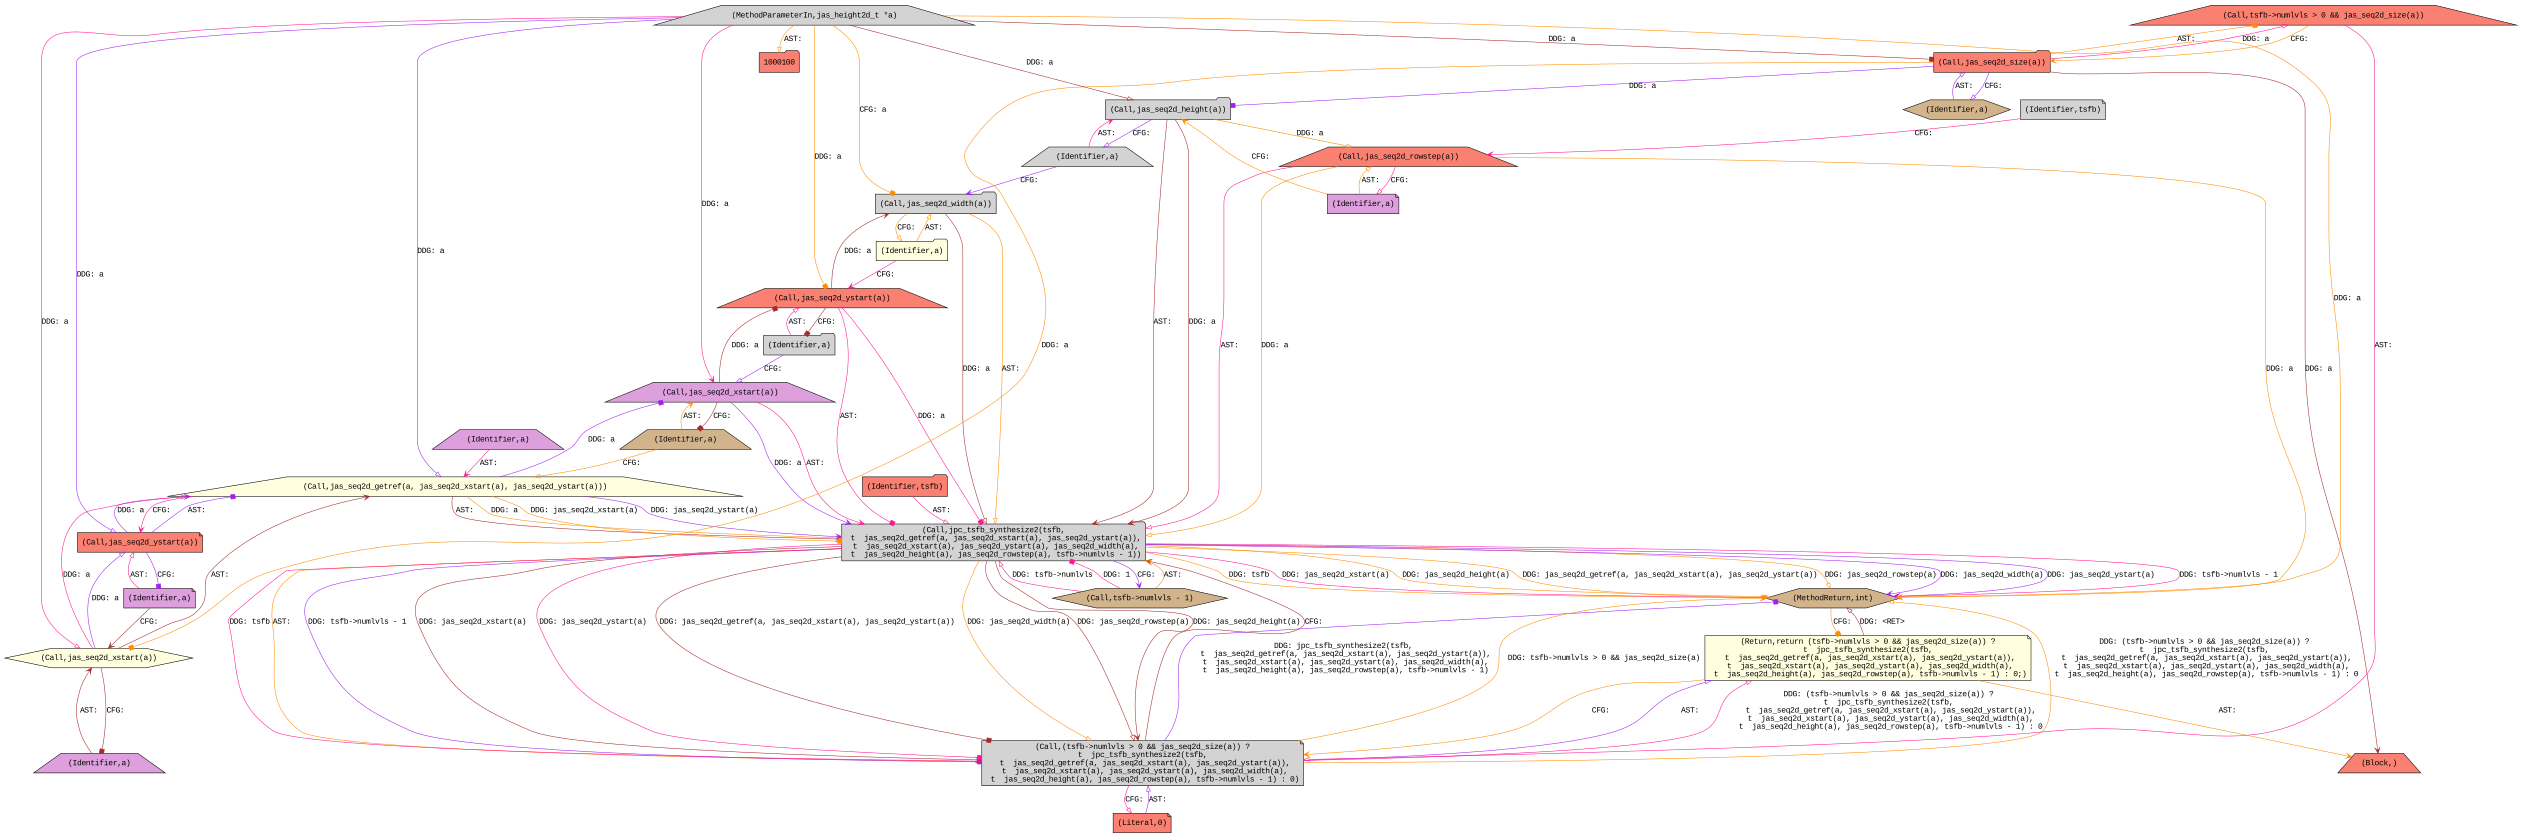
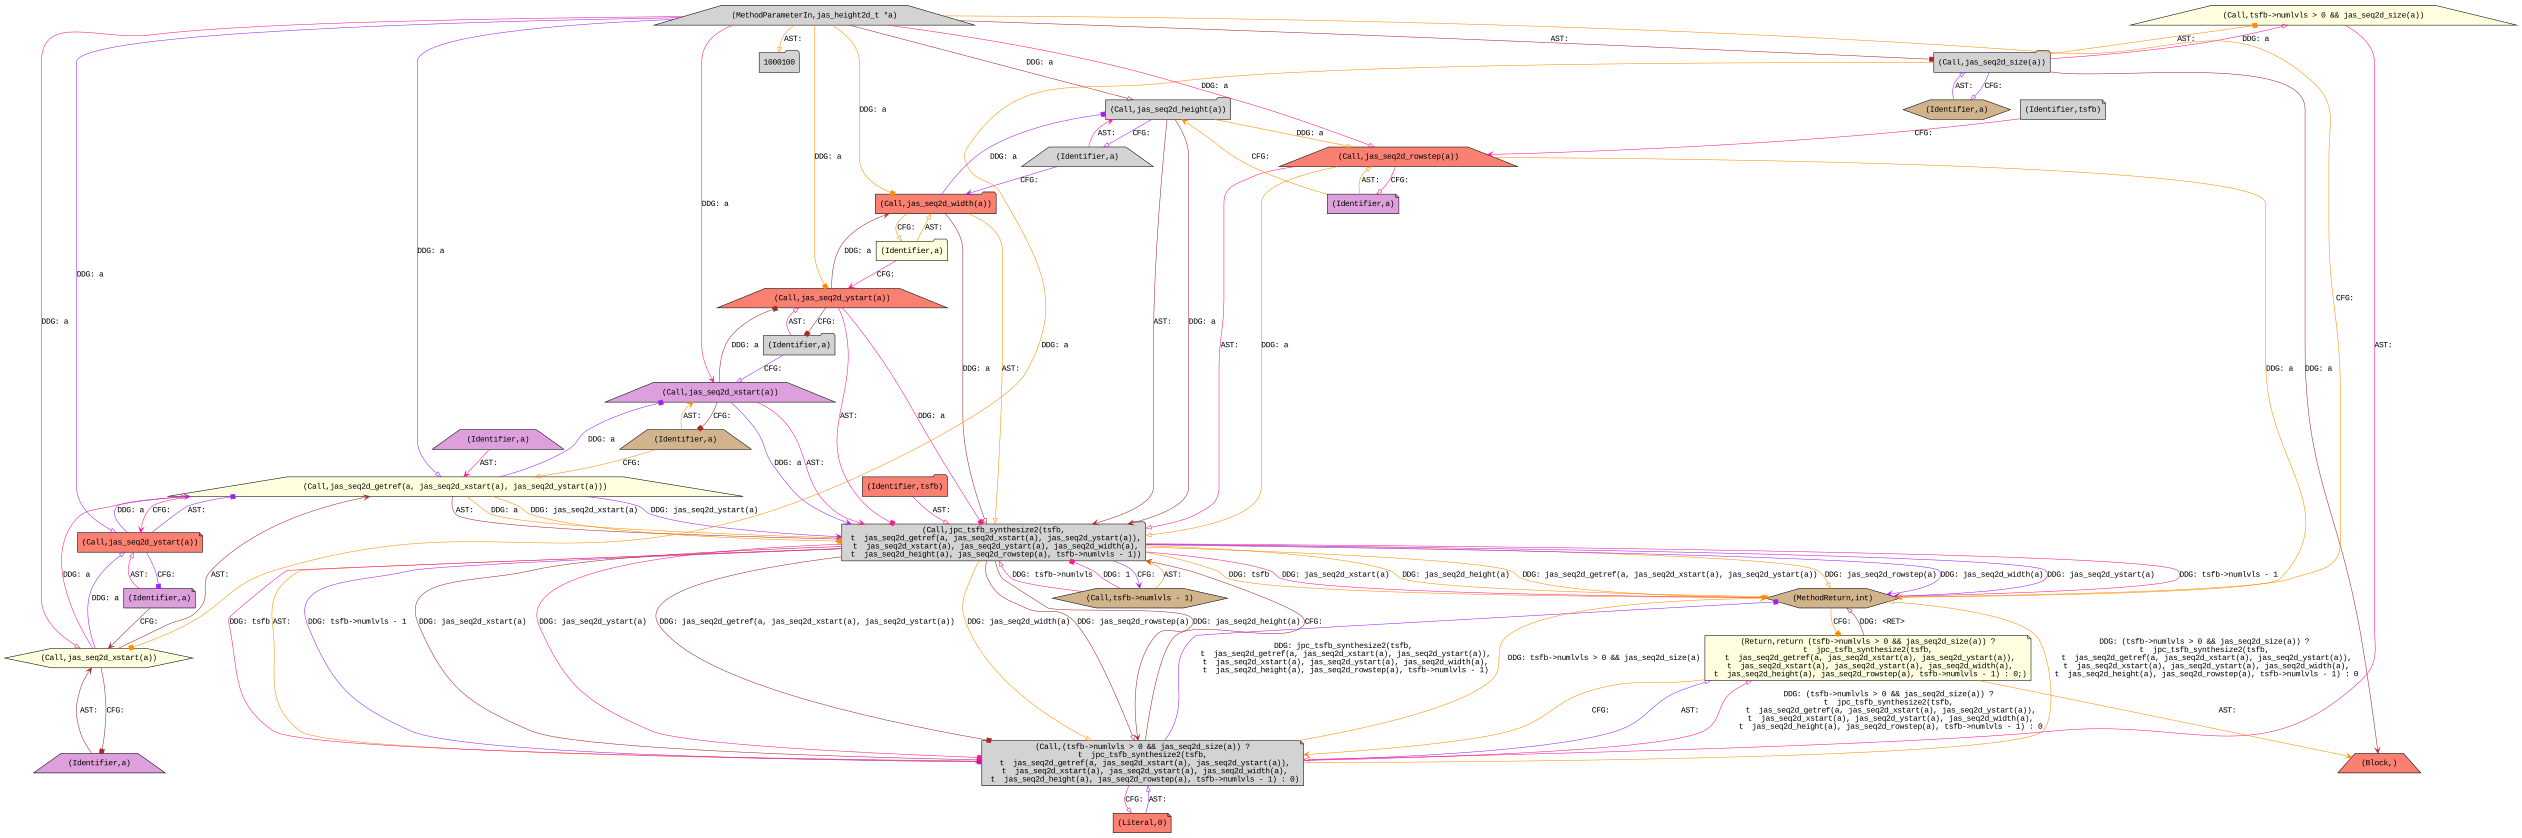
(2323, 15) -> (2323, 15)
(1562, 39) -> (1562, 39)
(2185, 54) -> none
(779, 63) -> (779, 63)
(1992, 63) -> (1992, 63)
none -> (1132, 70)
(1585, 86) -> (1011, 137)
(873, 110) -> (873, 110)
(936, 204) -> (936, 204)
(2347, 298) -> (2347, 298)
